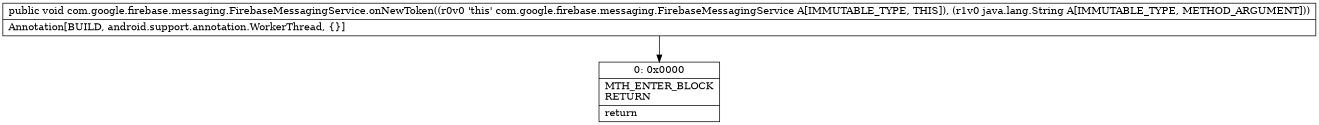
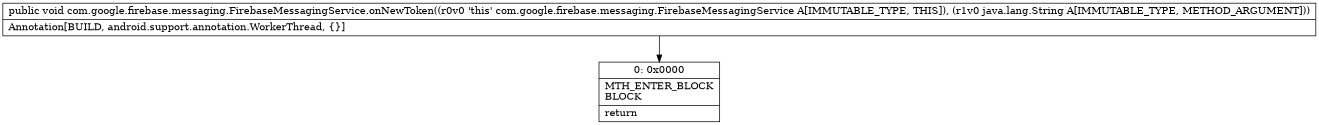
(628, 97) -> (623, 97)
